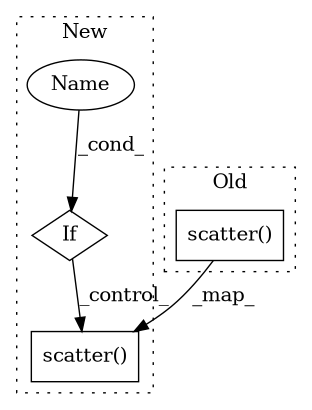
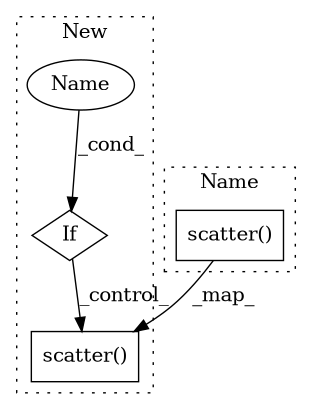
(230, 183) -> (230, 183)
